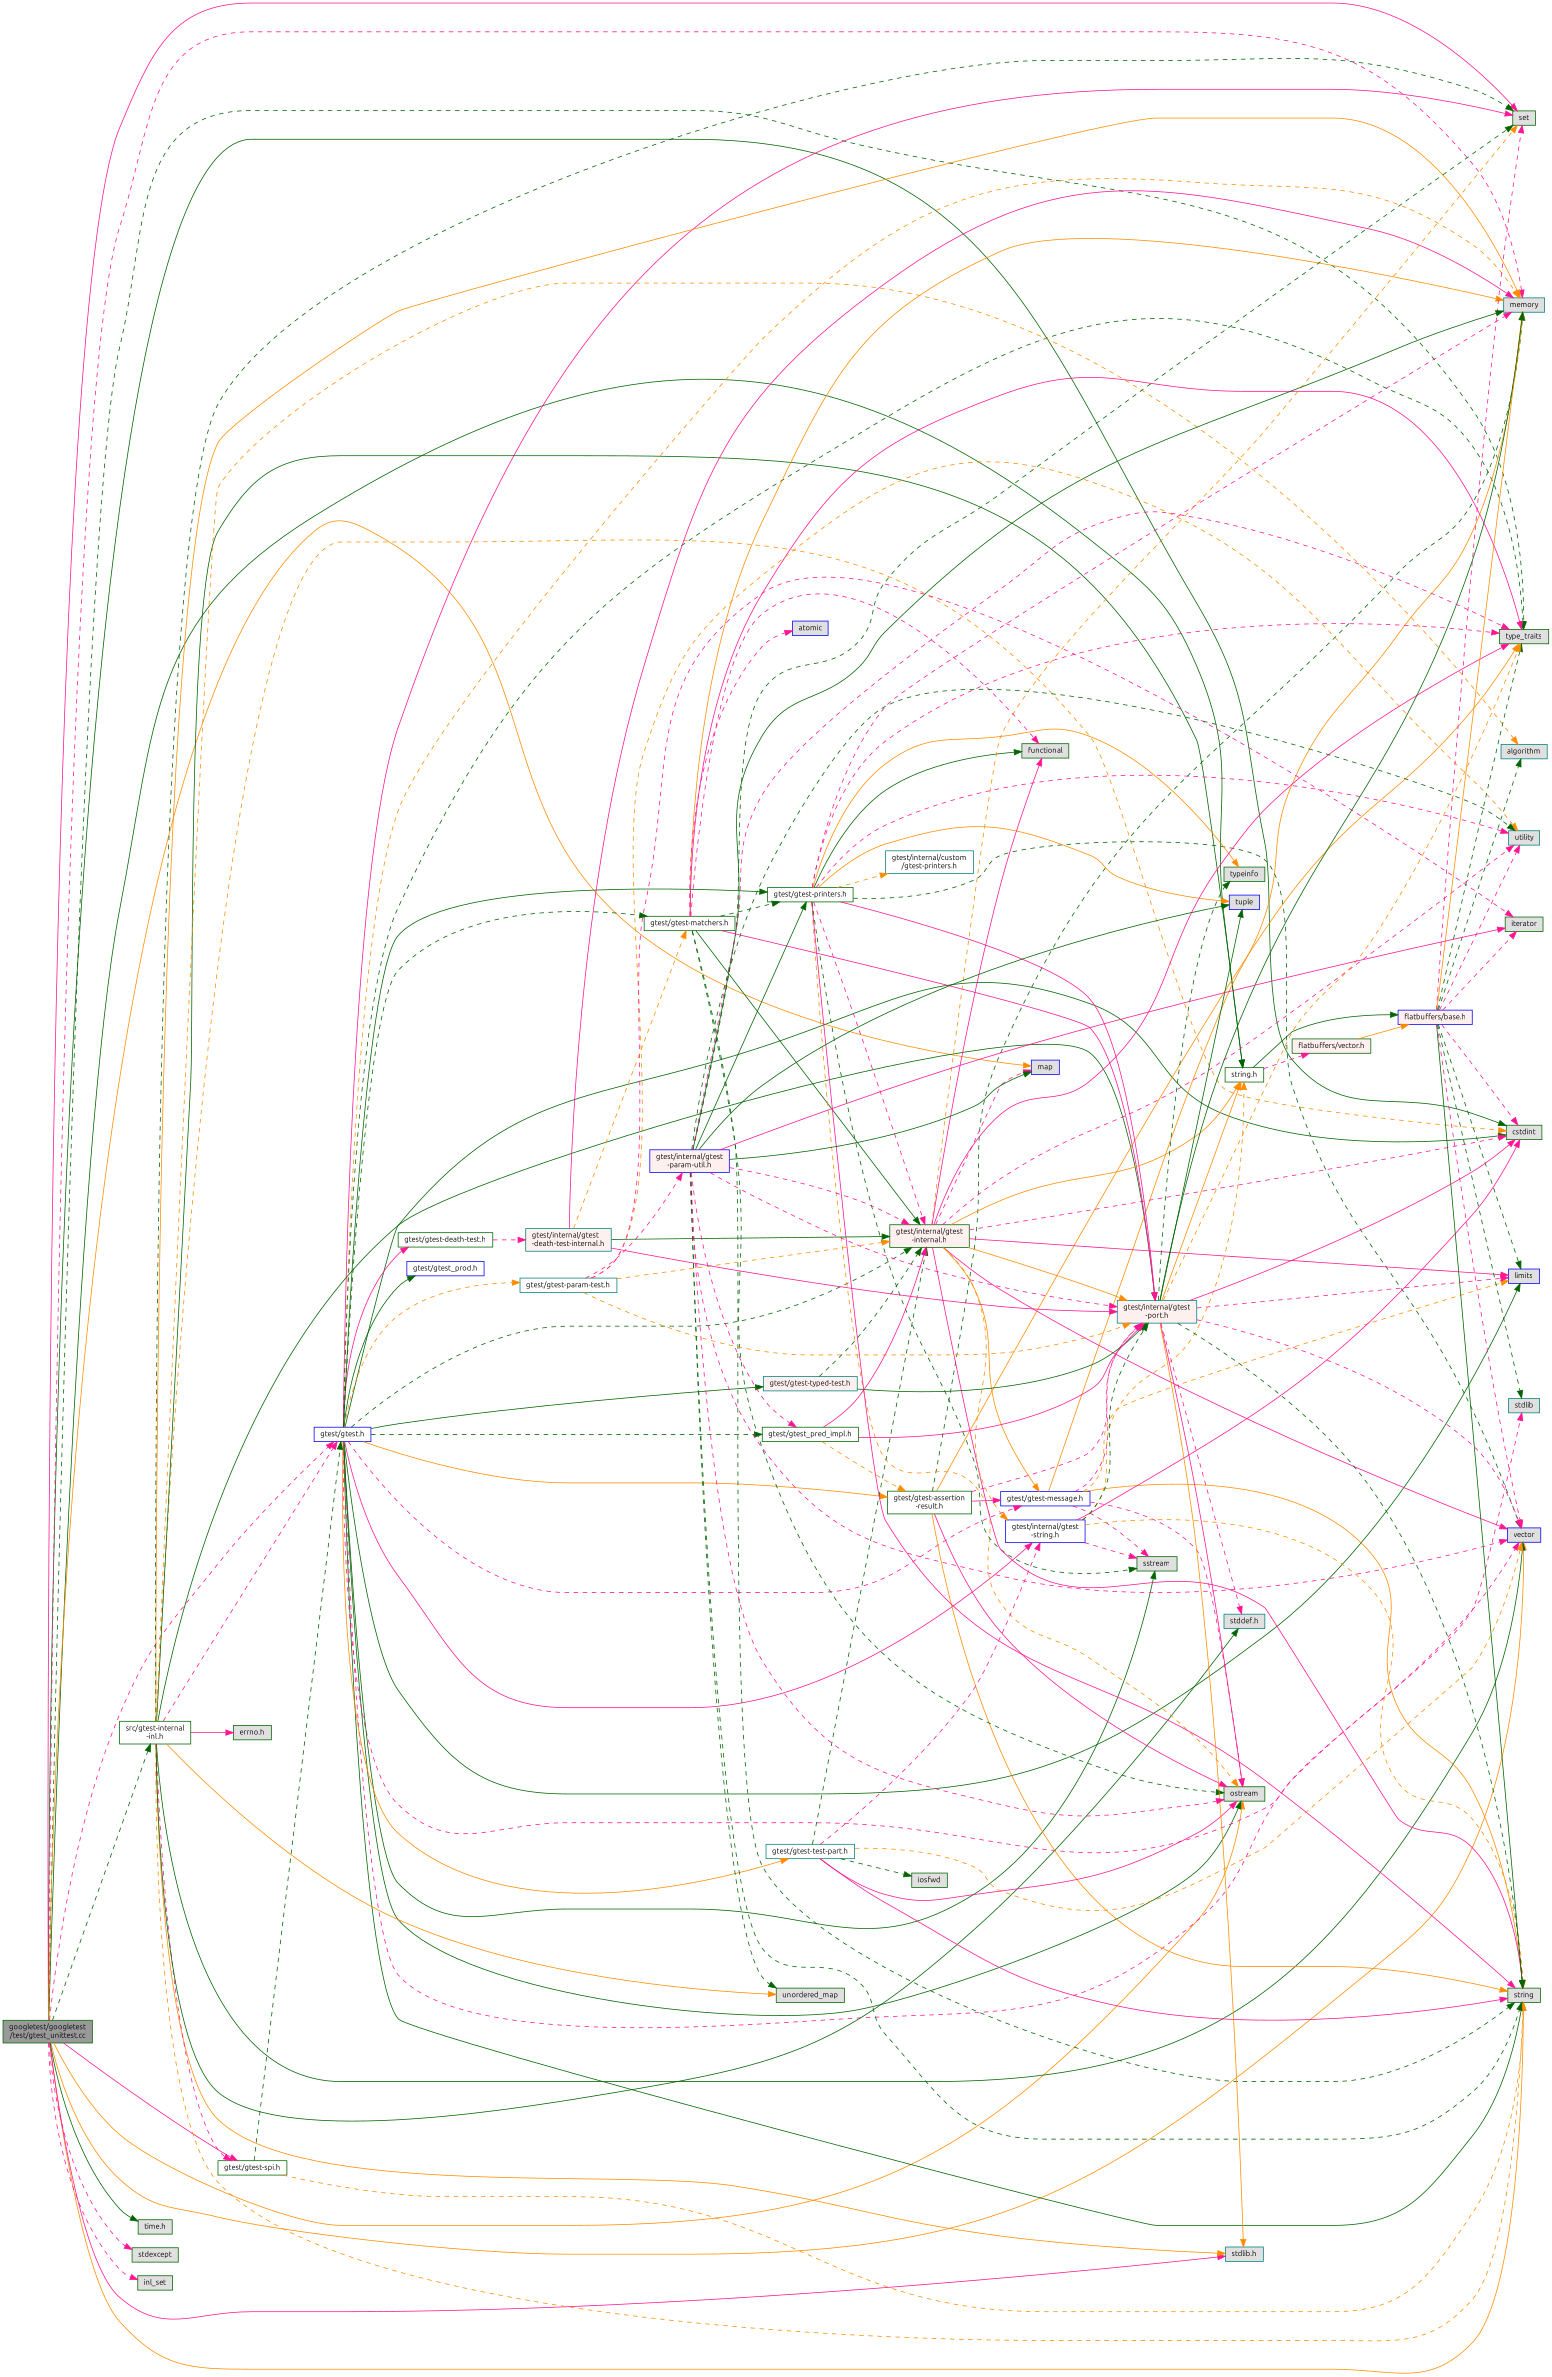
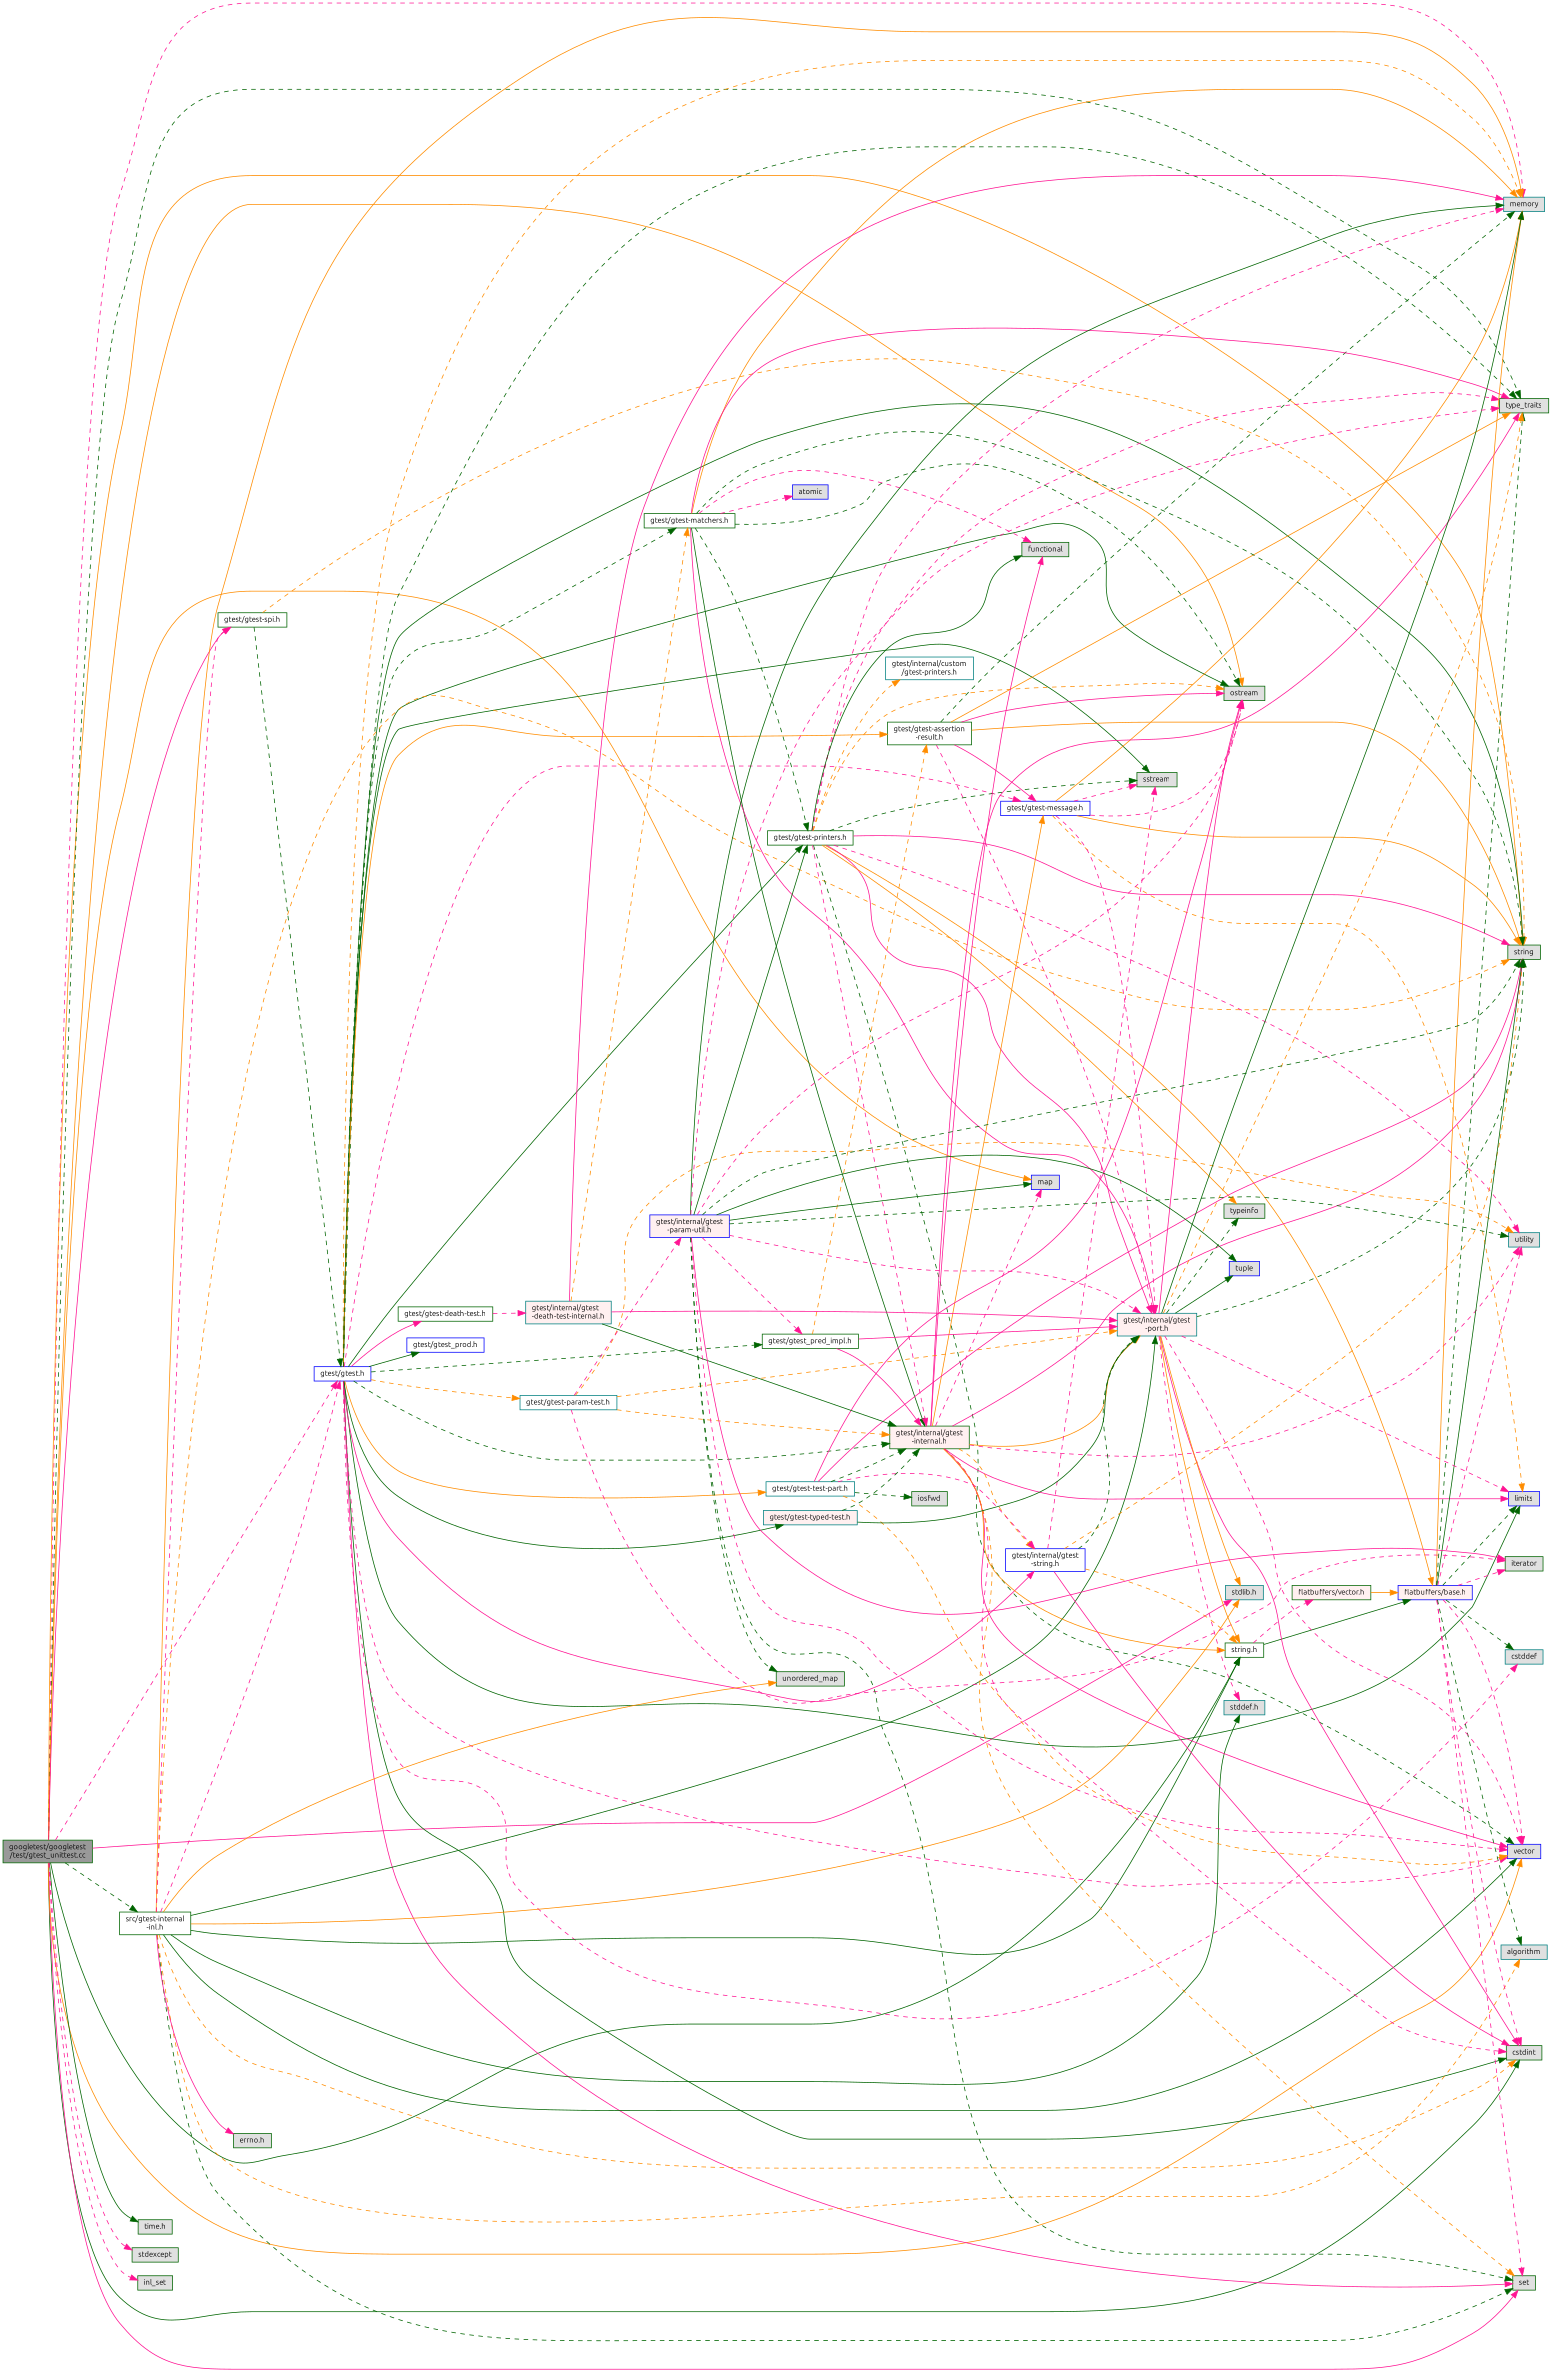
(1009, 830) -> (1216, 1140)
(818, 1188) -> none
(1524, 1406) -> (1524, 1657)
